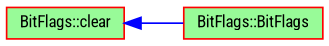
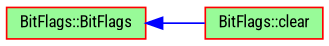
(162, 23) -> (184, 23)
